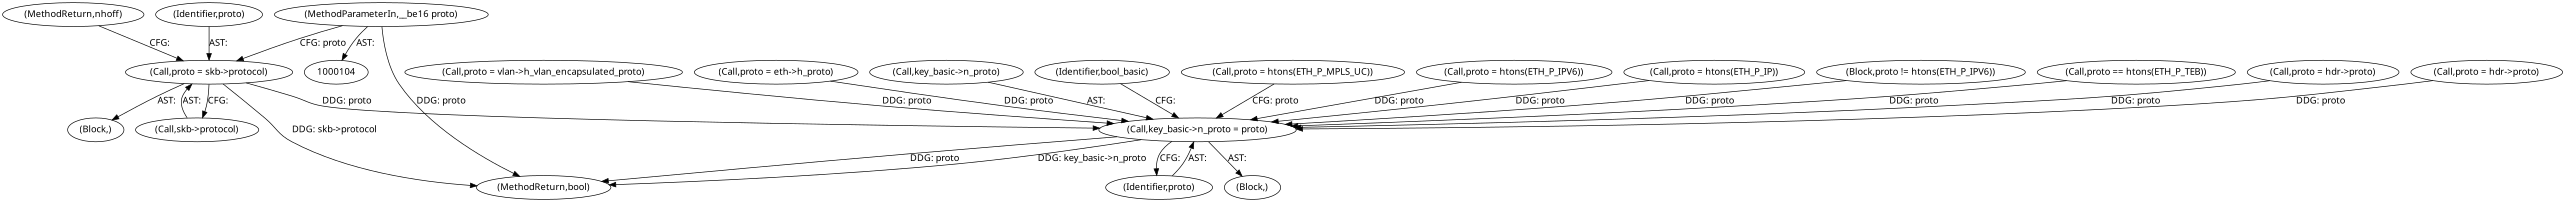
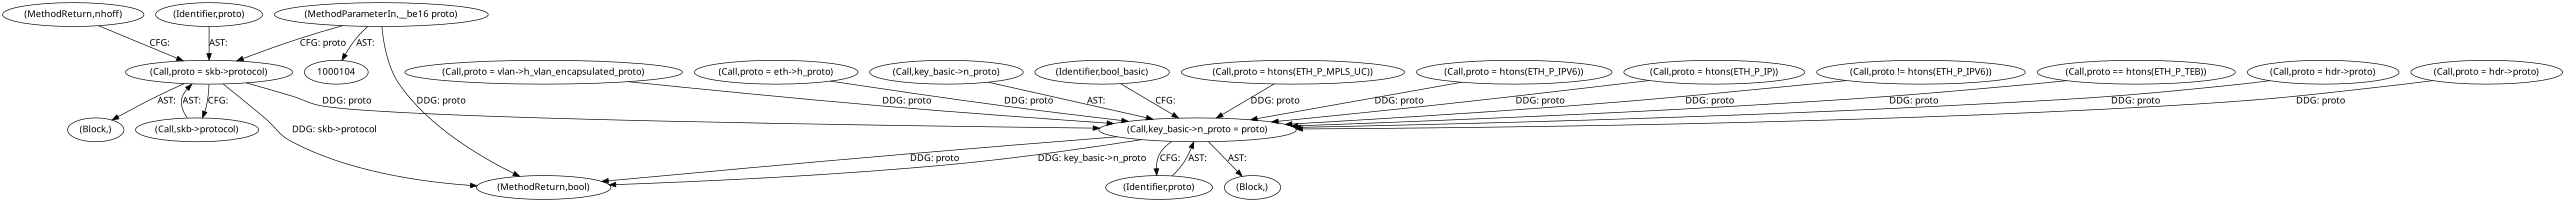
(1921, 72) -> (1921, 72)
(1275, 101) -> (1275, 101)
